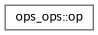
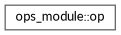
(49, 17) -> (60, 17)
